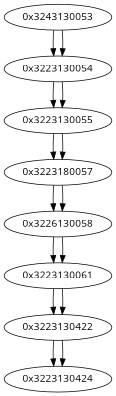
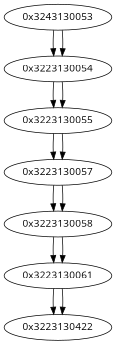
(58, 172) -> (58, 172)
(58, 224) -> (58, 224)
(58, 379) -> none
